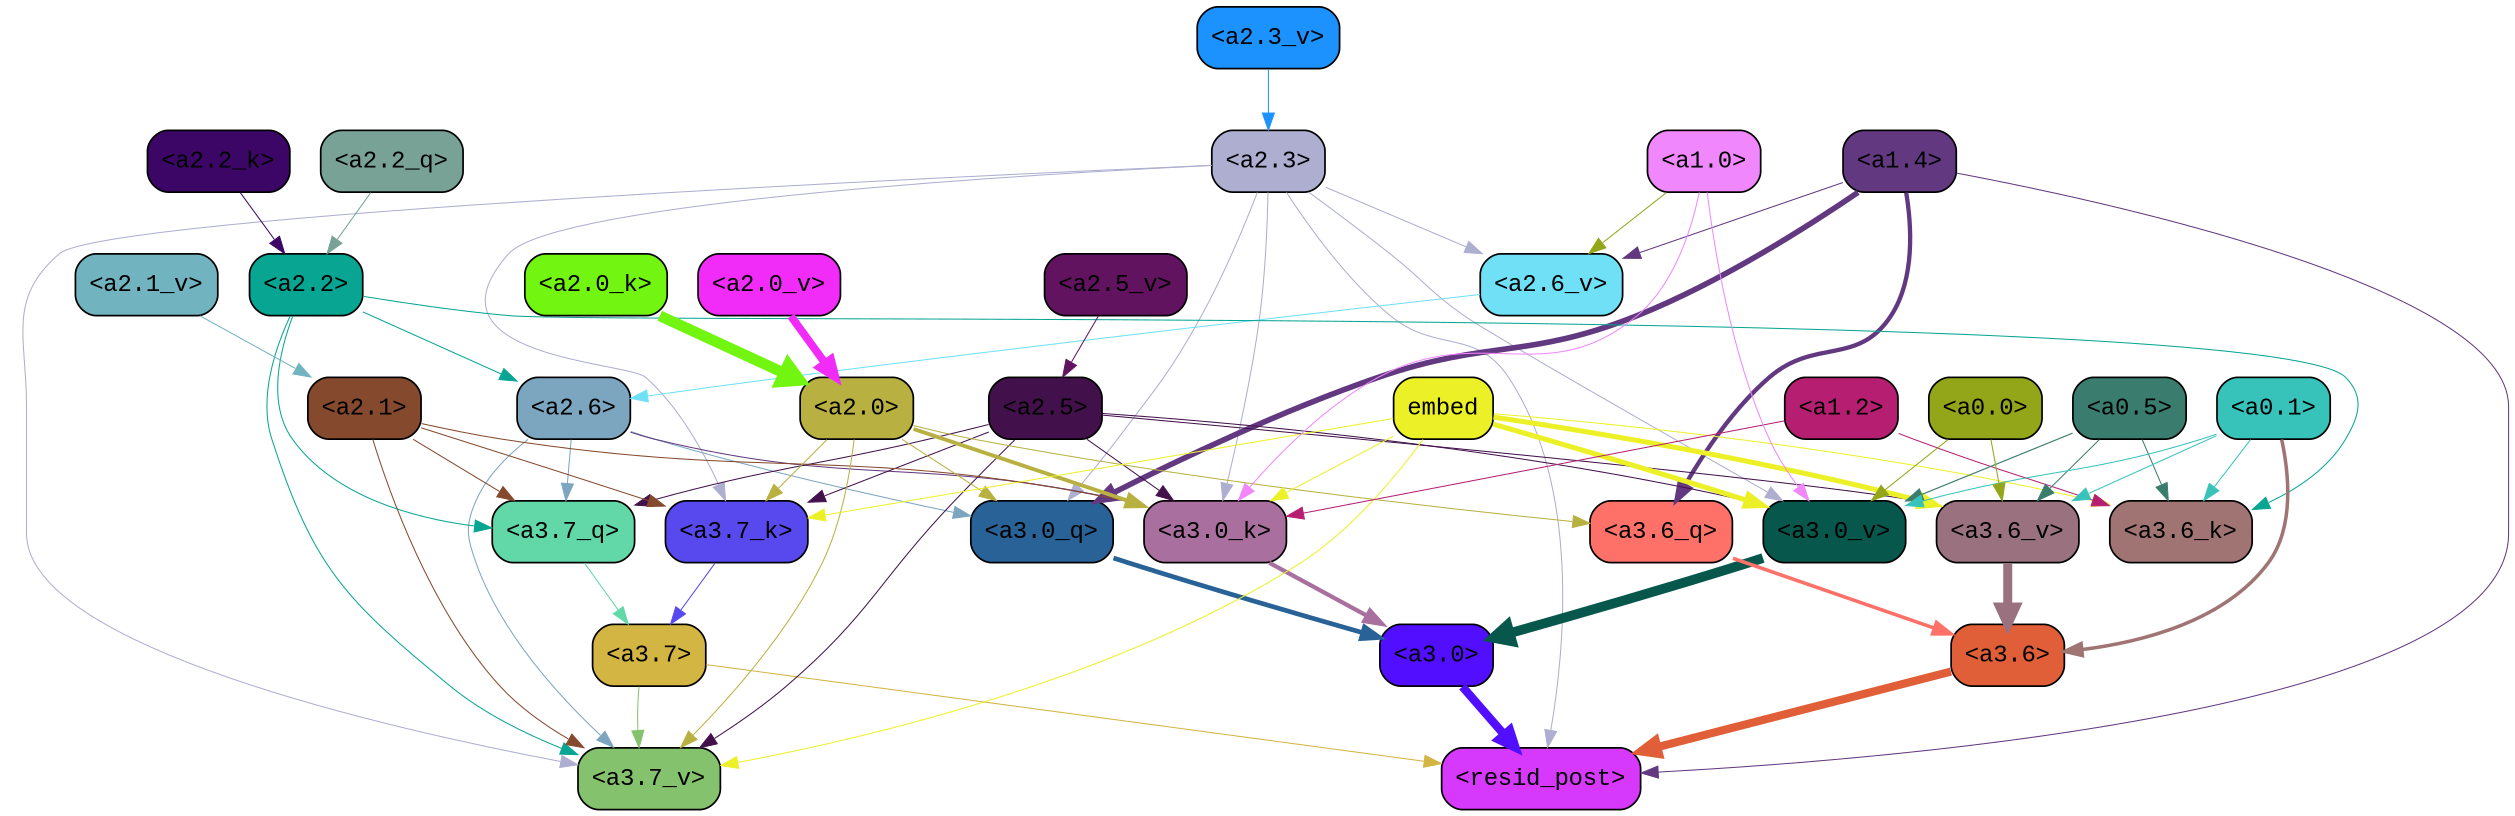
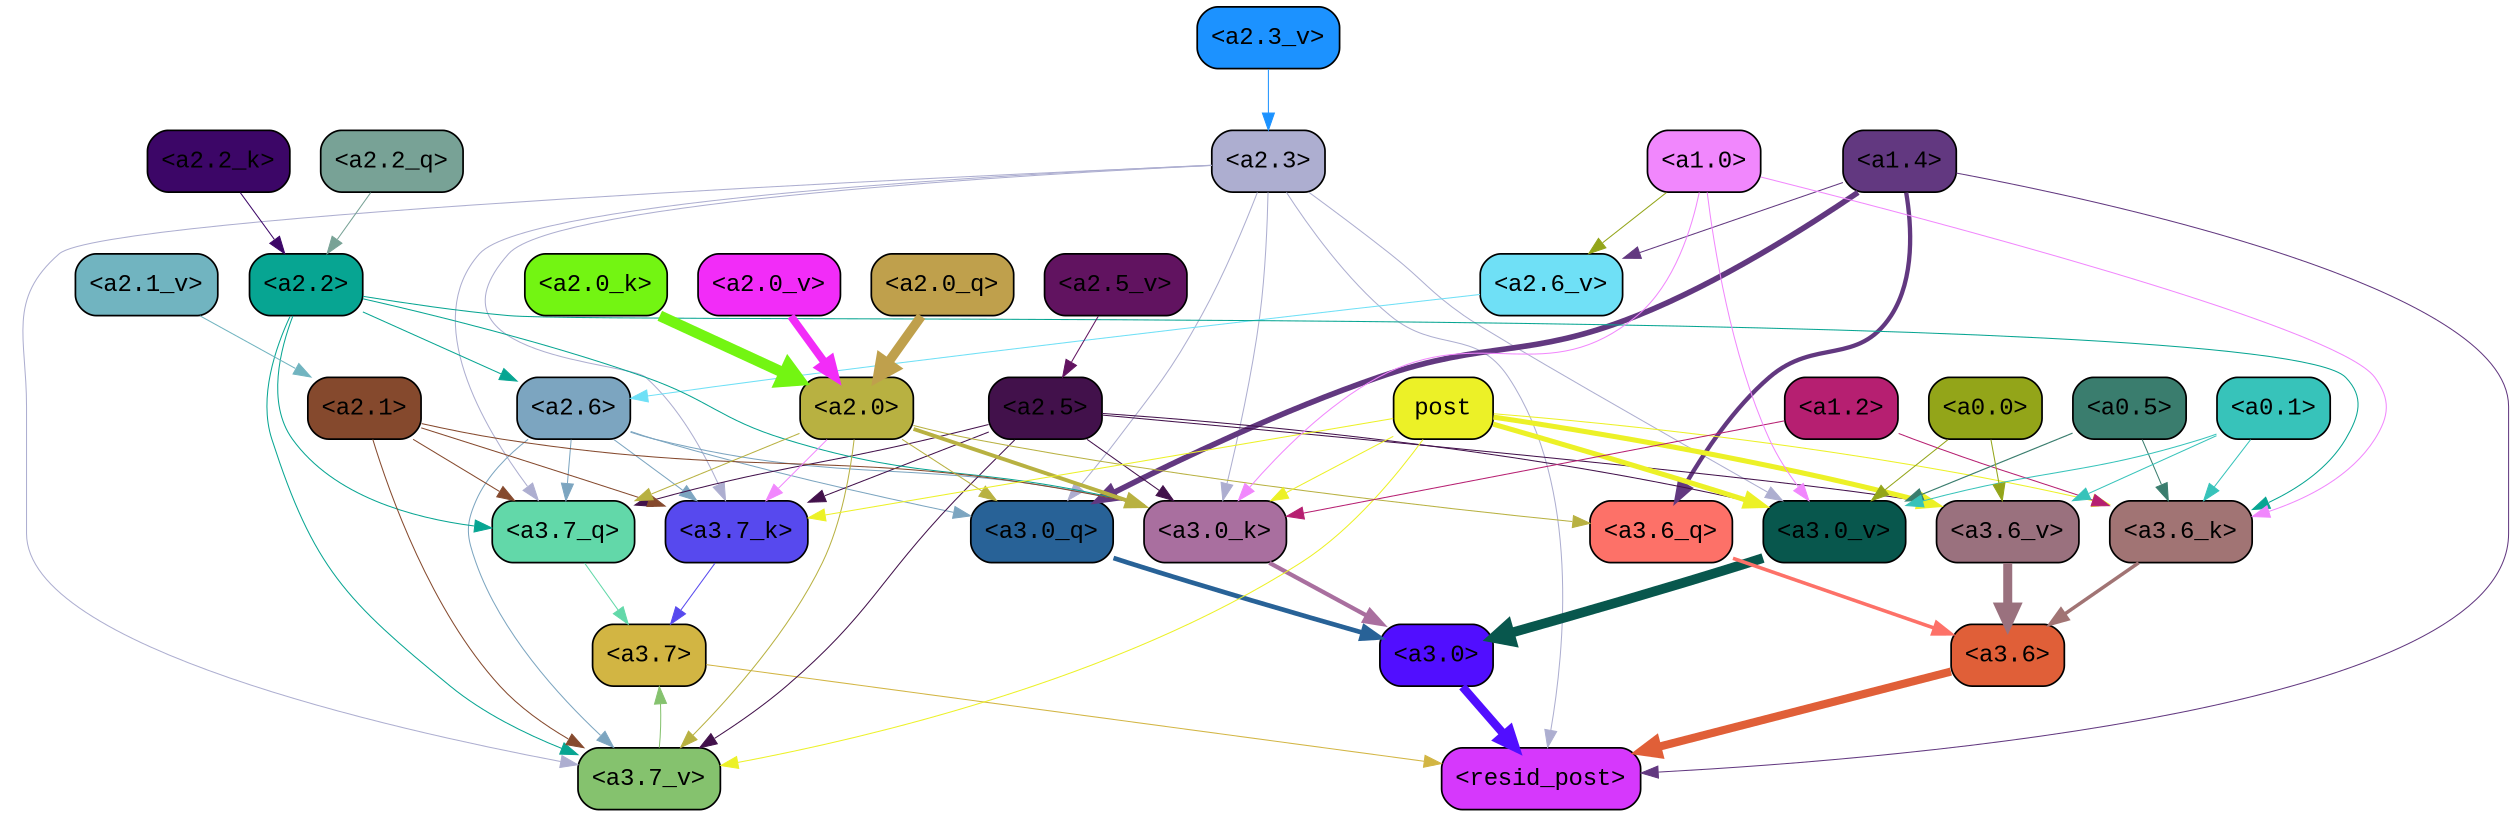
(1396, 217) -> (518, 235)
none -> (942, 285)
none -> (2168, 290)
(1443, 408) -> (1443, 408)
none -> (739, 422)
(815, 452) -> (803, 464)
(2081, 458) -> none
none -> (652, 467)
(878, 471) -> (878, 471)
none -> (700, 474)
(2239, 592) -> (2102, 588)
(638, 709) -> (661, 726)
